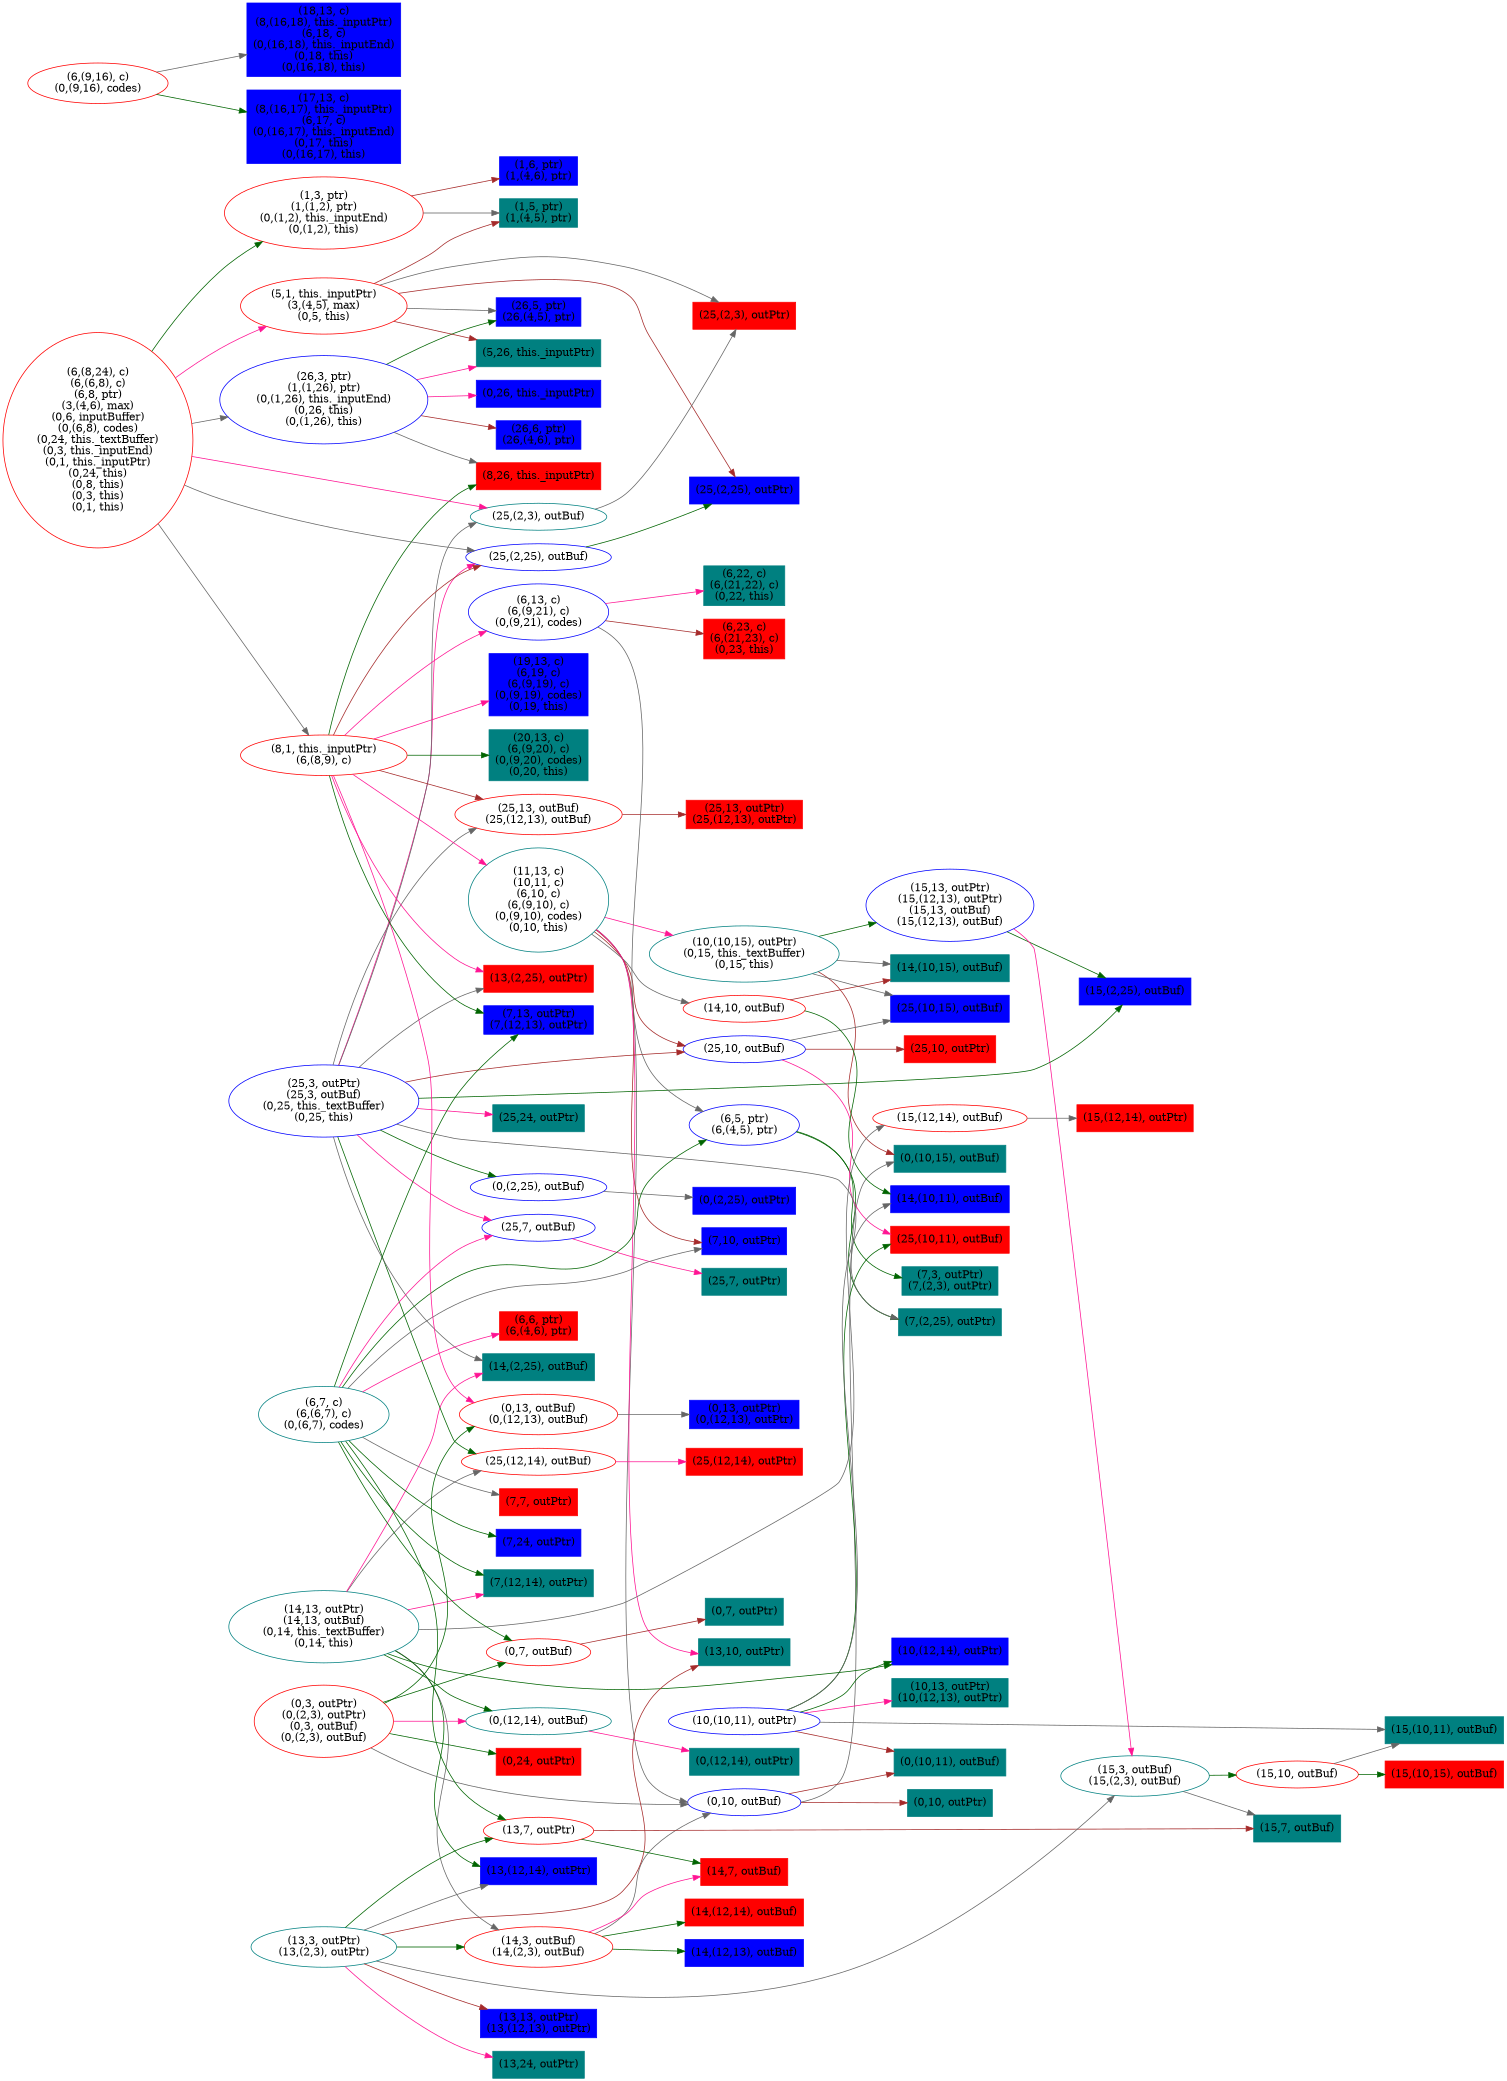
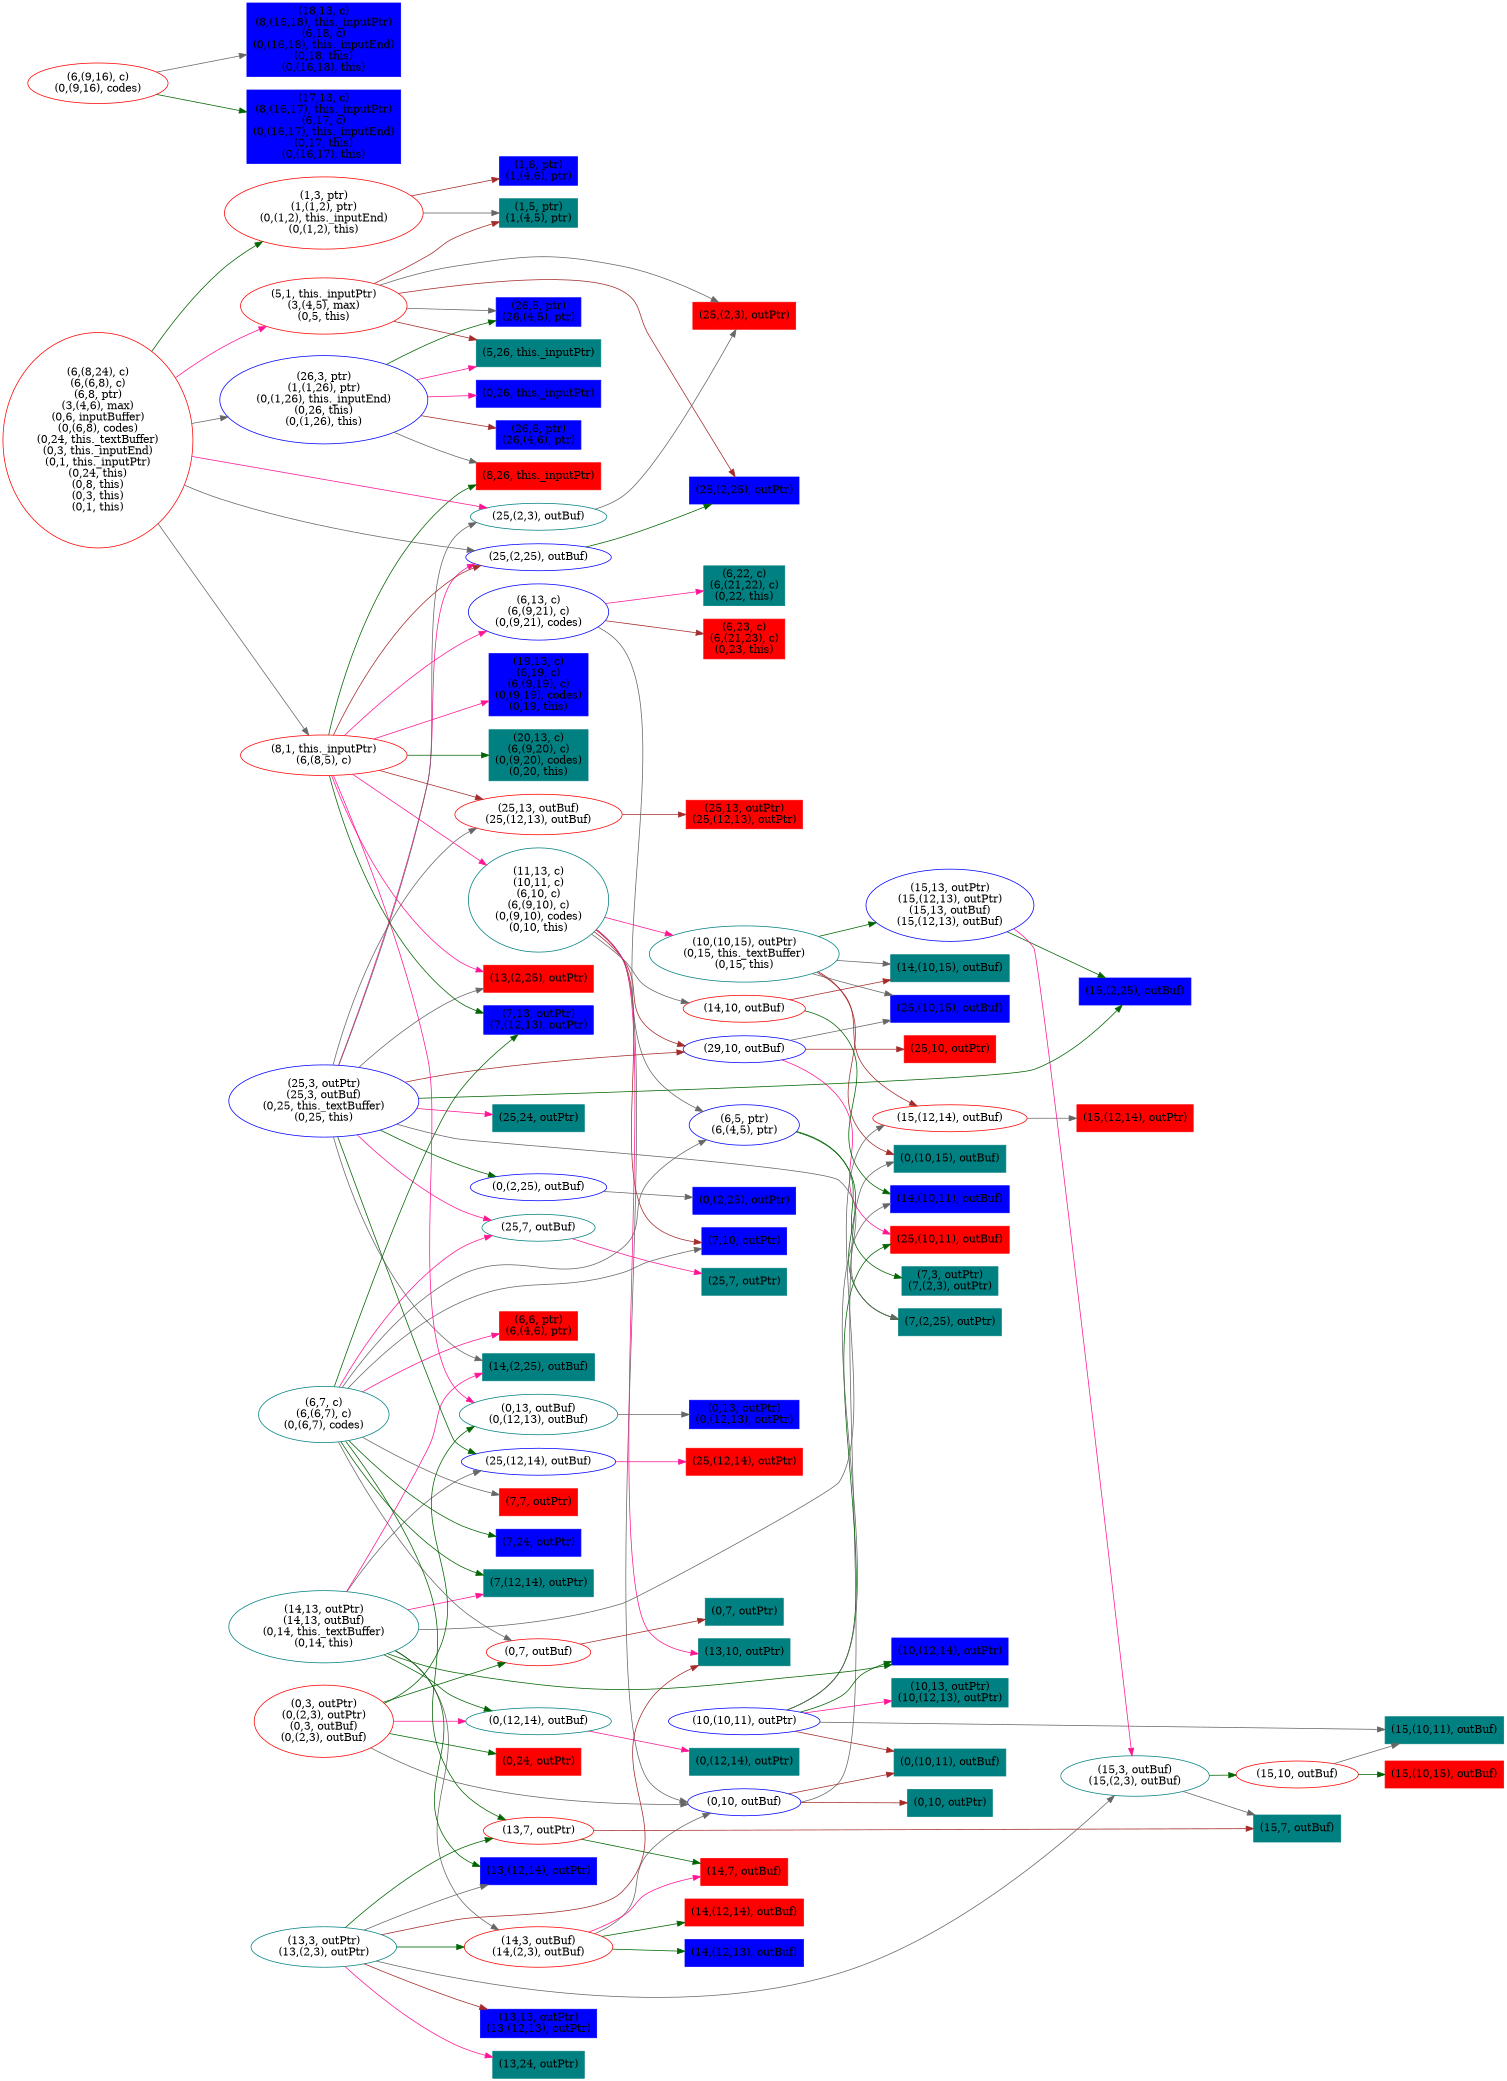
(324, 755) -> (324, 755)
(744, 1049) -> (744, 1049)
none -> (862, 1062)
(539, 1228) -> (539, 1228)
(530, 1266) -> (530, 1266)
(539, 1414) -> (539, 1414)
(539, 1462) -> (539, 1462)
(408, 1552) -> (408, 1552)
